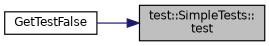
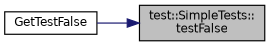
(202, 23) -> (202, 23)
